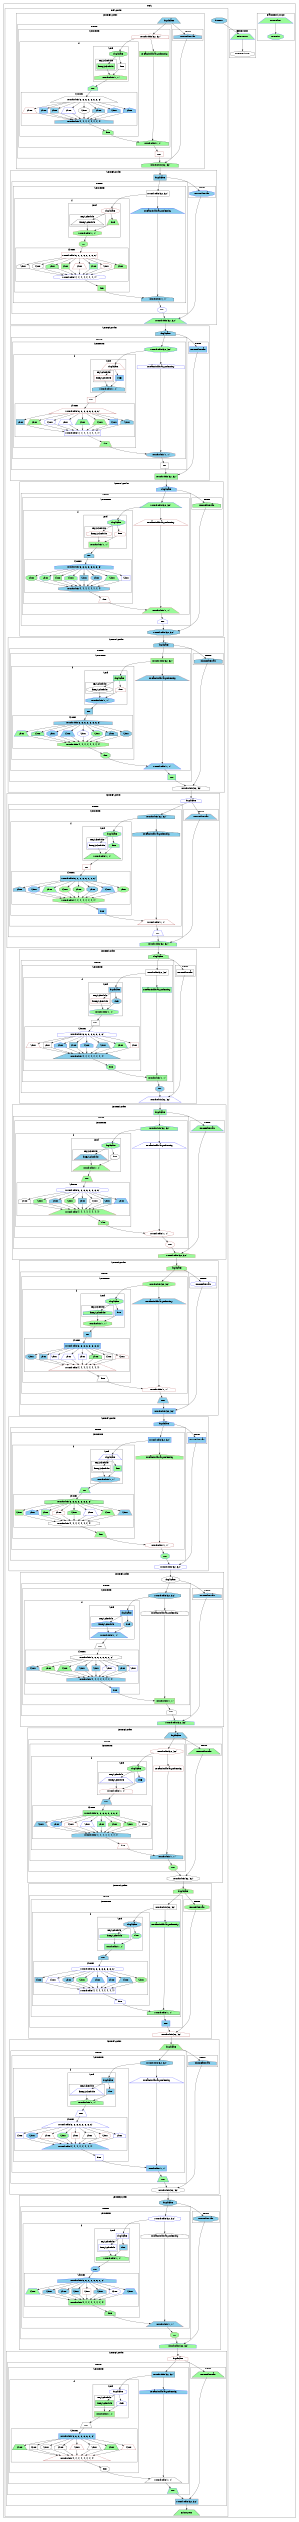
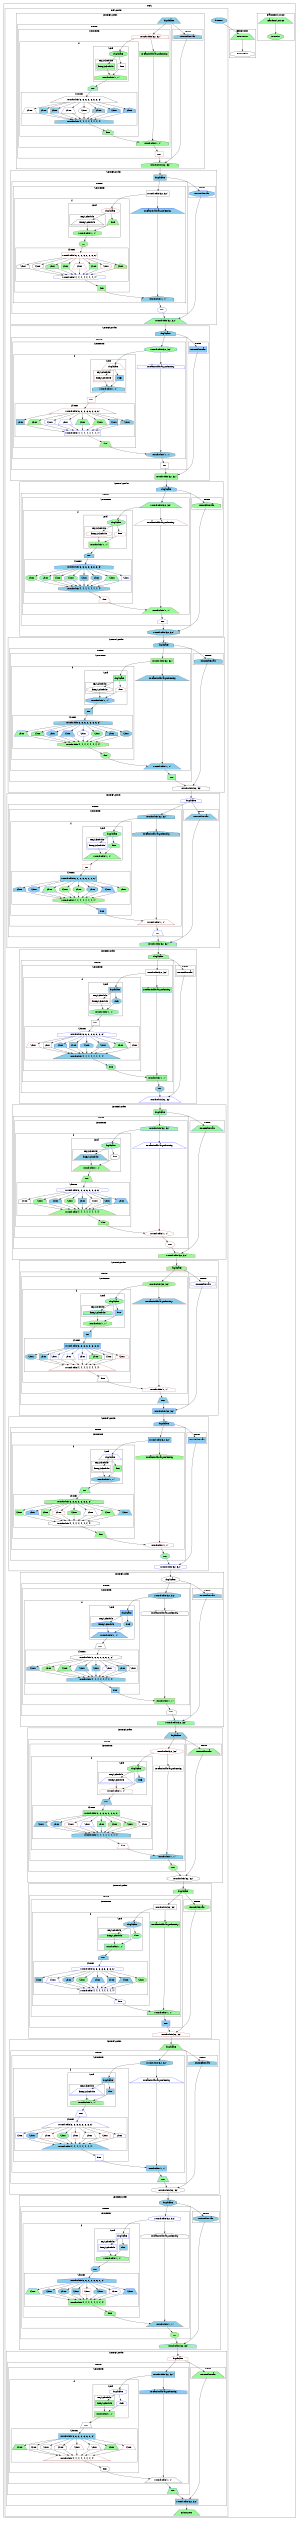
(276, 21) -> (276, 21)
(276, 37) -> (276, 37)
(243, 54) -> (243, 54)
